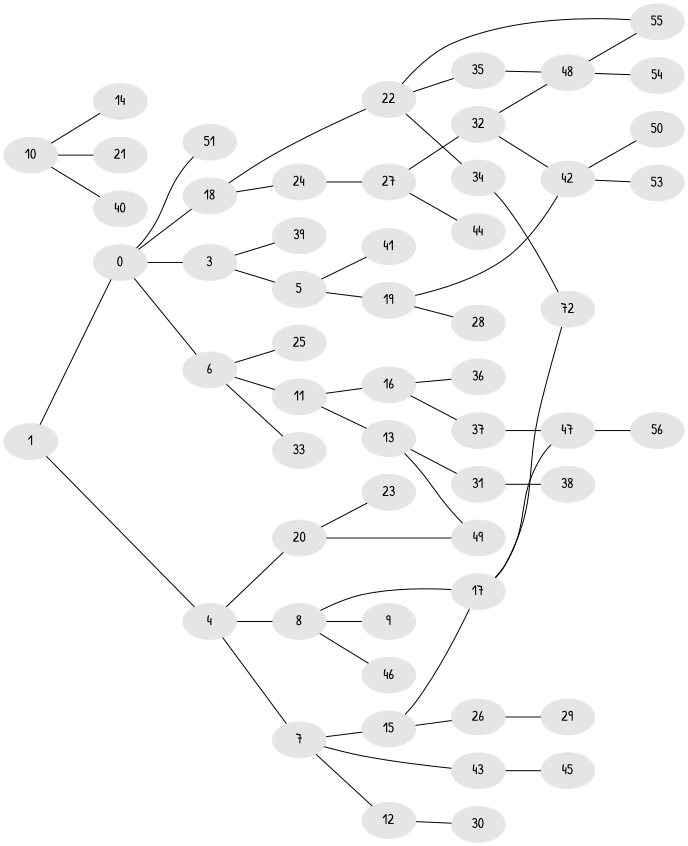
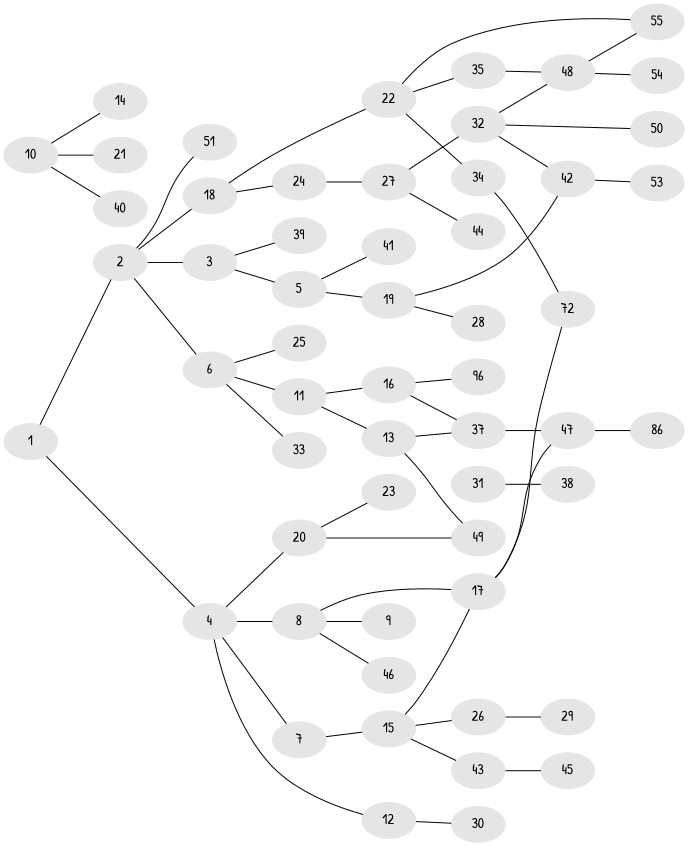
(612, 154) -> (568, 127)
(120, 263) -> (120, 263)
(478, 377) -> (478, 377)
(657, 431) -> (657, 431)
(434, 461) -> (434, 435)
(387, 760) -> (434, 750)
(344, 780) -> (260, 752)
